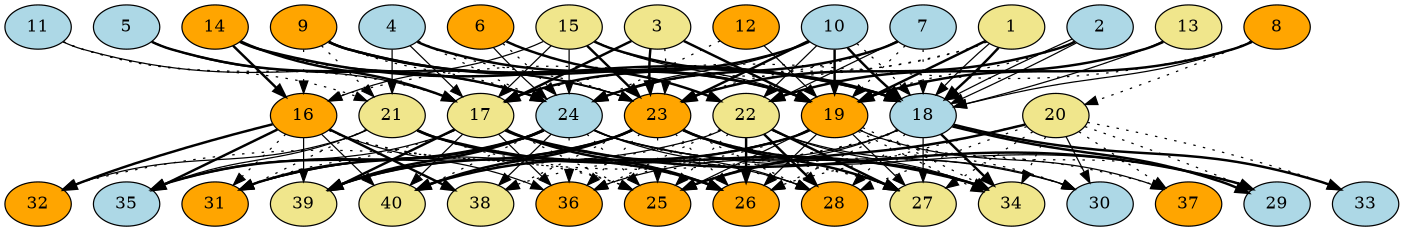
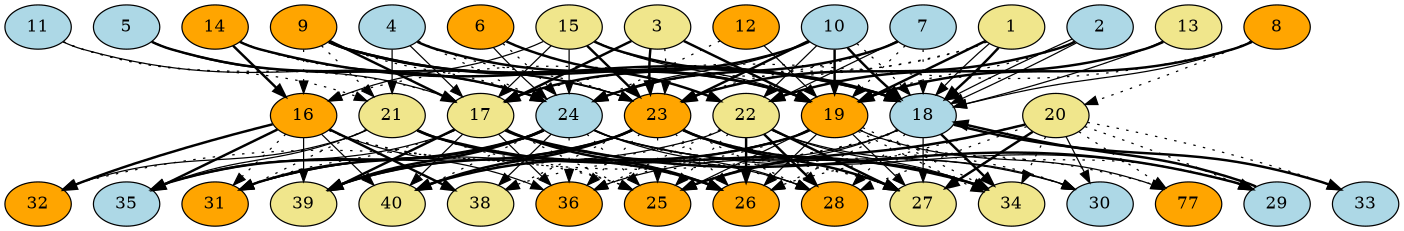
(342, 70) -> (386, 69)
(1095, 154) -> (1112, 153)
(995, 157) -> (1012, 145)
(1189, 204) -> (1189, 204)
